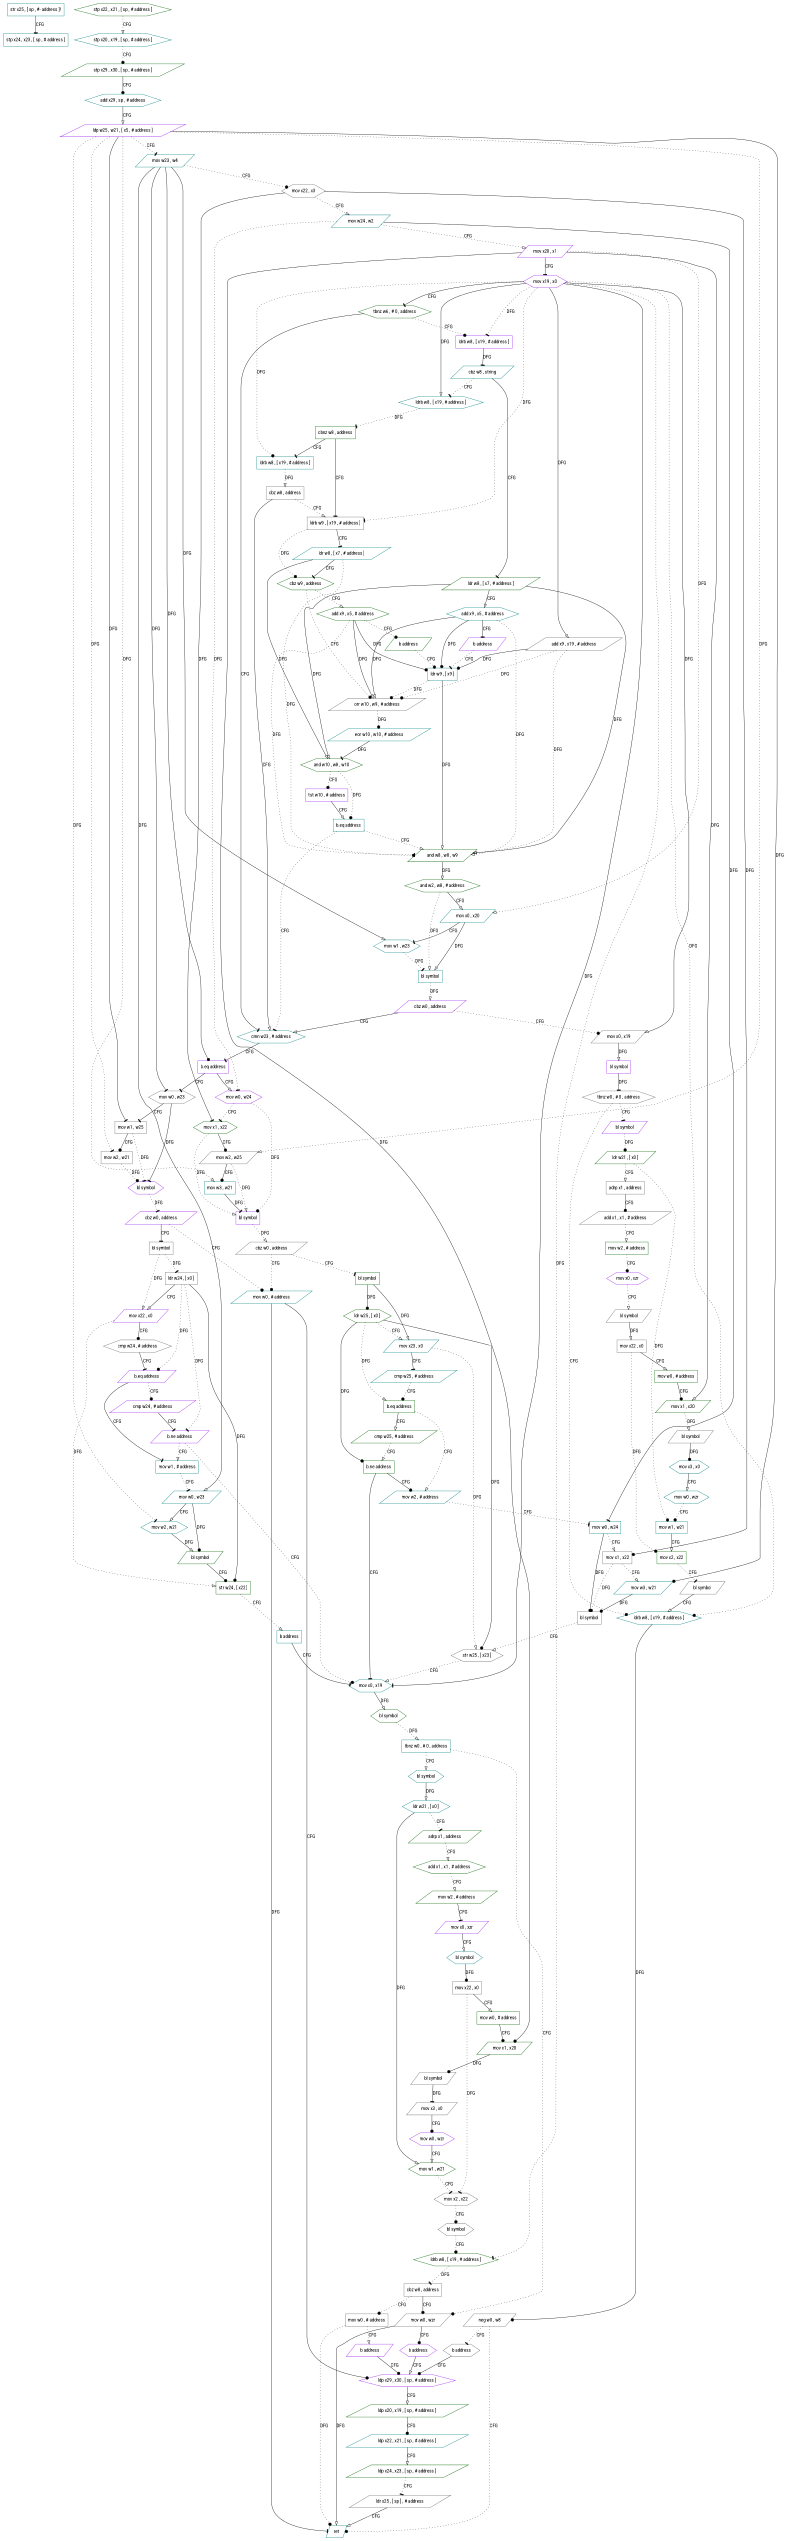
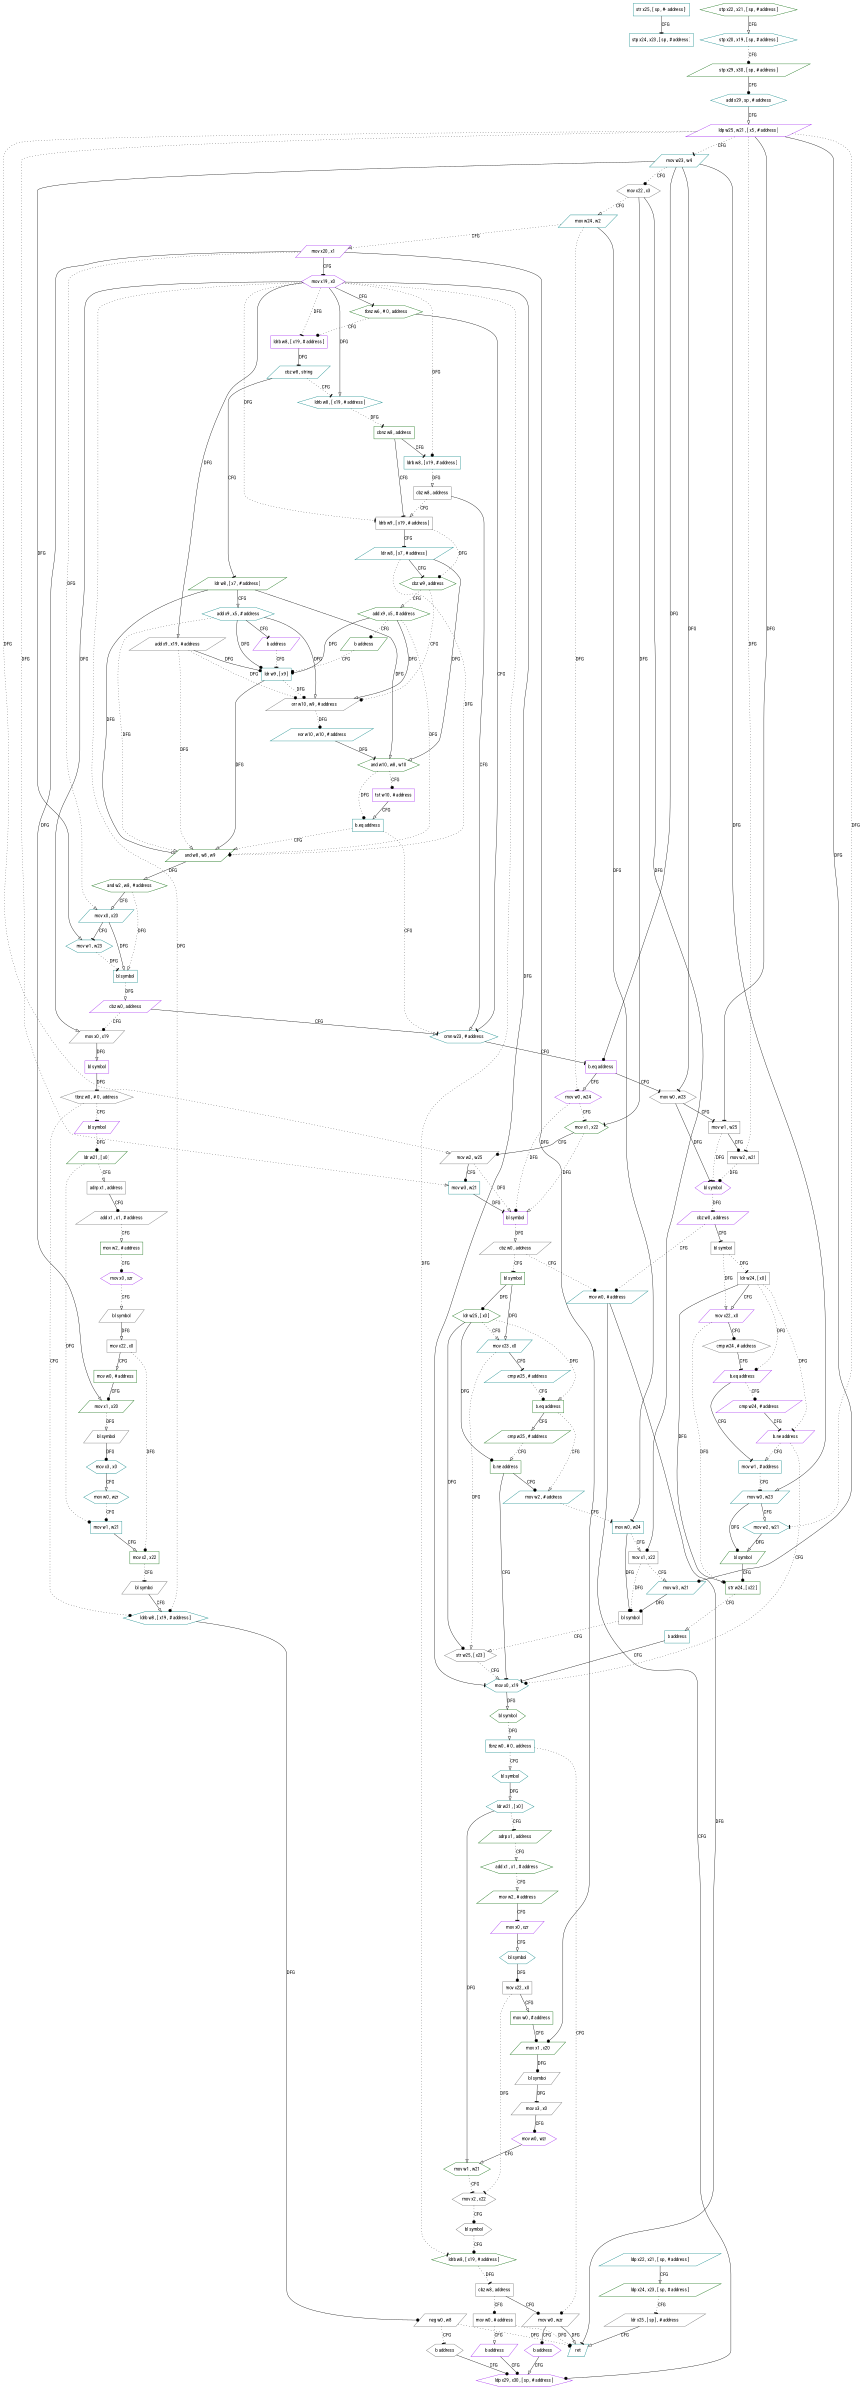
(123, 23) -> (749, 23)
(407, 2411) -> none
(494, 2426) -> (535, 2335)
